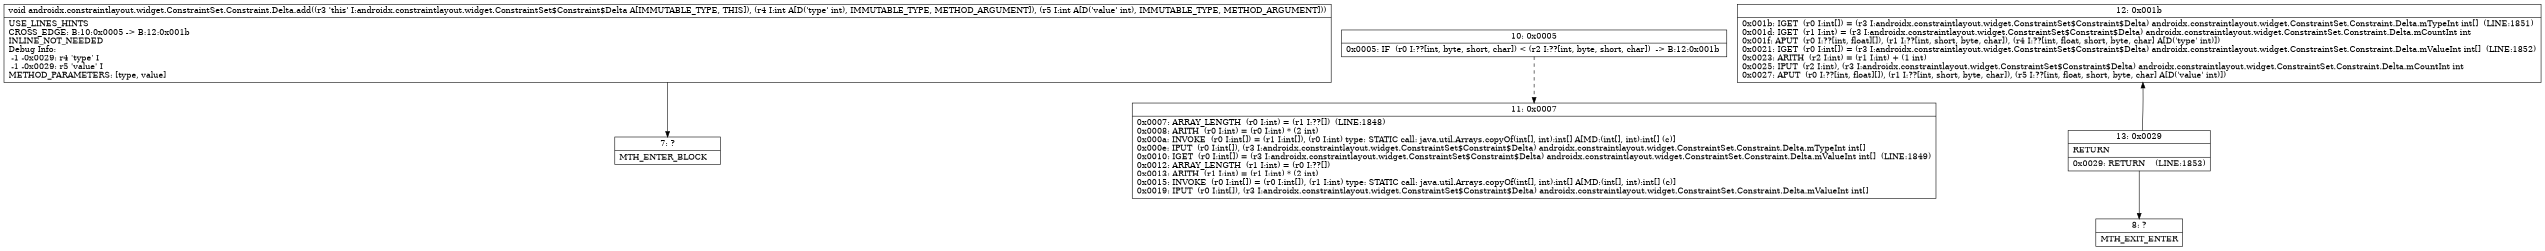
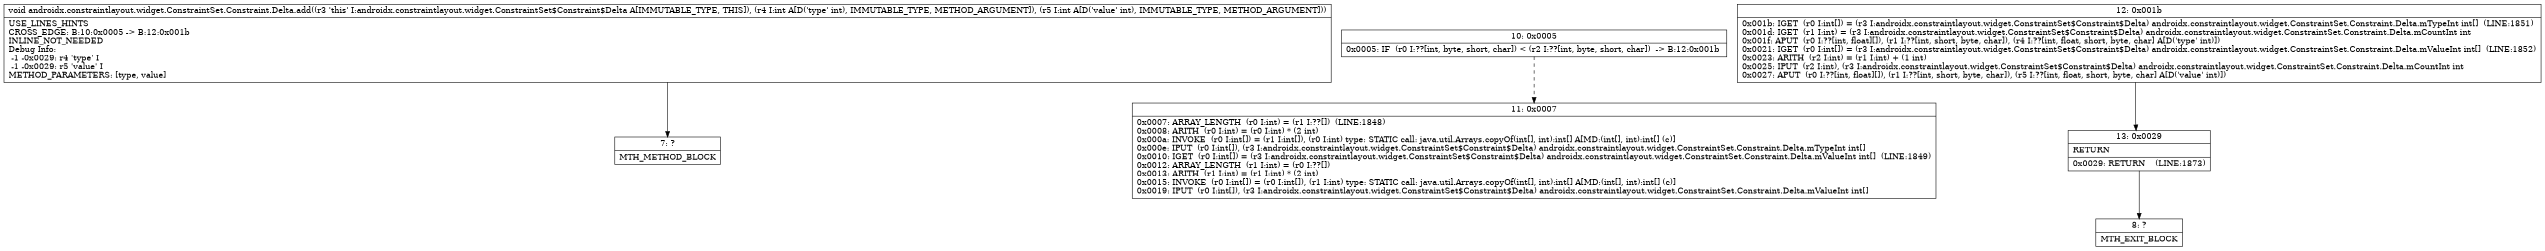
(2143, 109) -> (2135, 104)
(663, 157) -> (668, 157)
(2139, 164) -> (2139, 164)
(2139, 239) -> (2139, 239)
